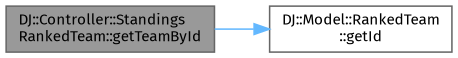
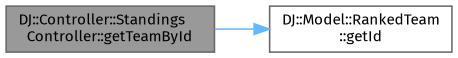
(110, 29) -> (110, 29)
